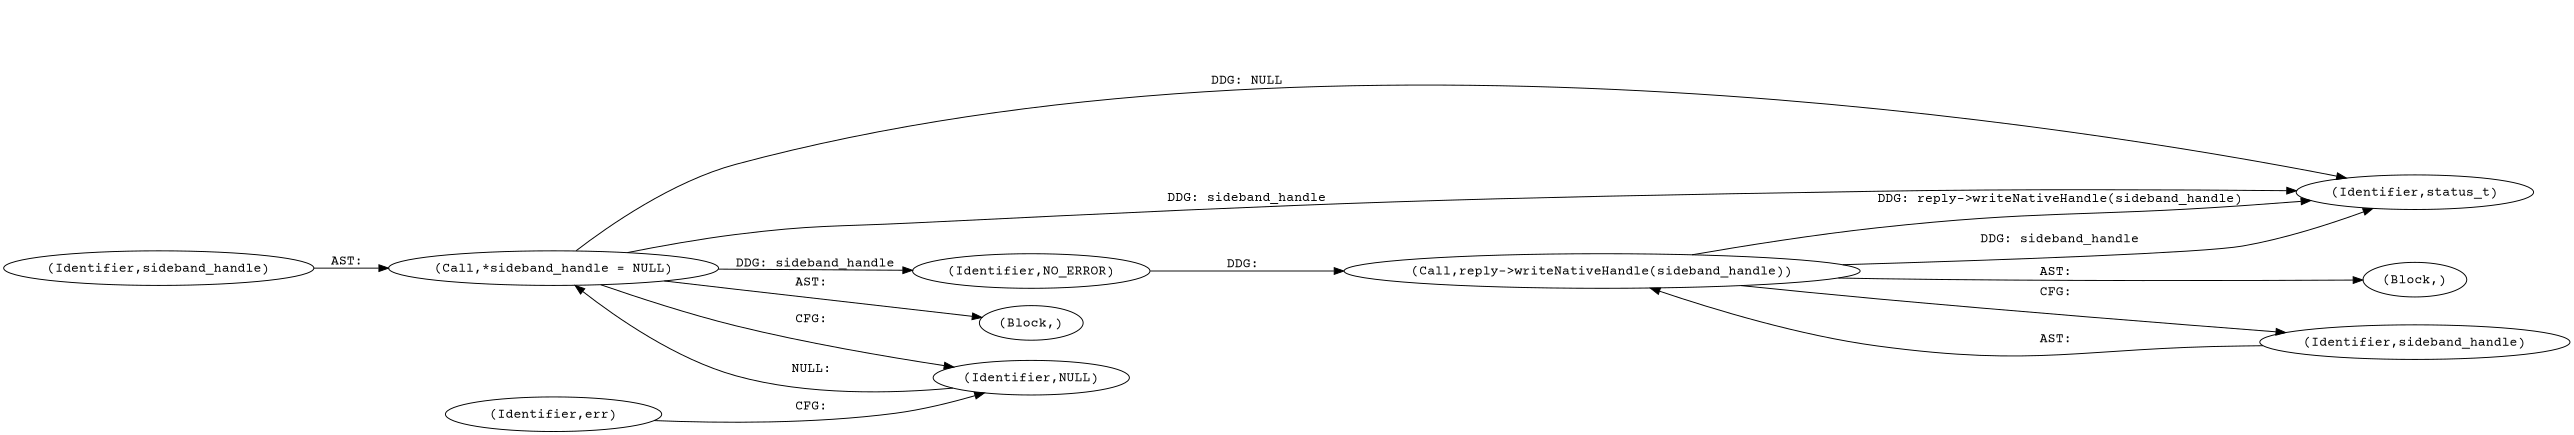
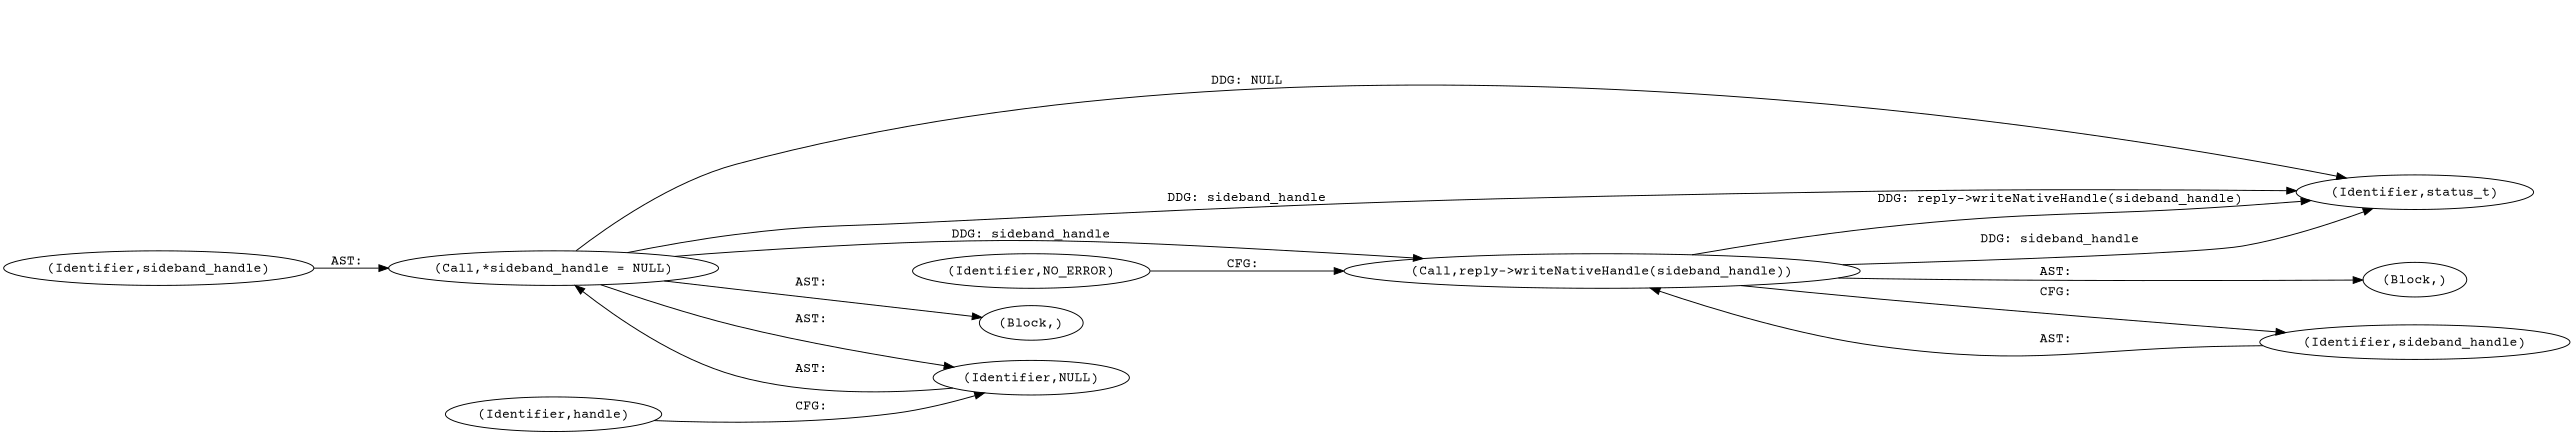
(1247, 264) -> (1247, 264)
(811, 270) -> (1044, 241)
(816, 319) -> (816, 319)
(816, 369) -> (816, 369)
(554, 414) -> (554, 414)
